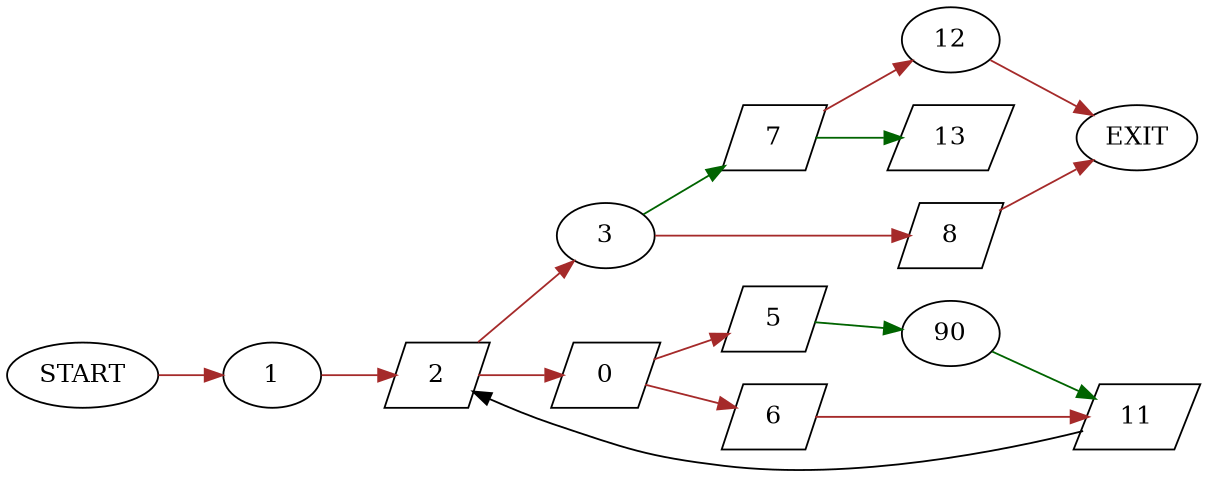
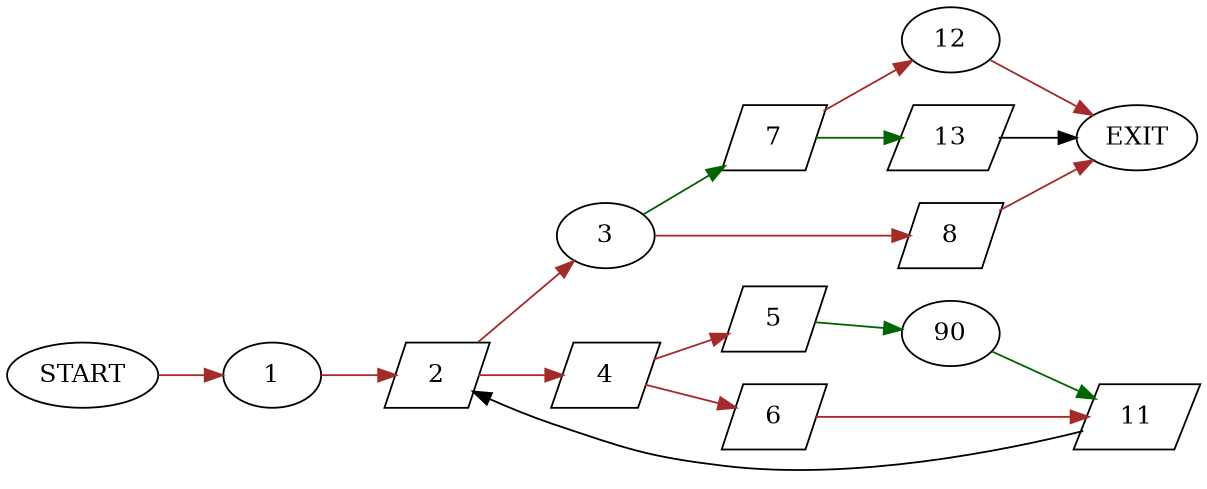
none -> (1029, 138)
(606, 375) -> (606, 375)
